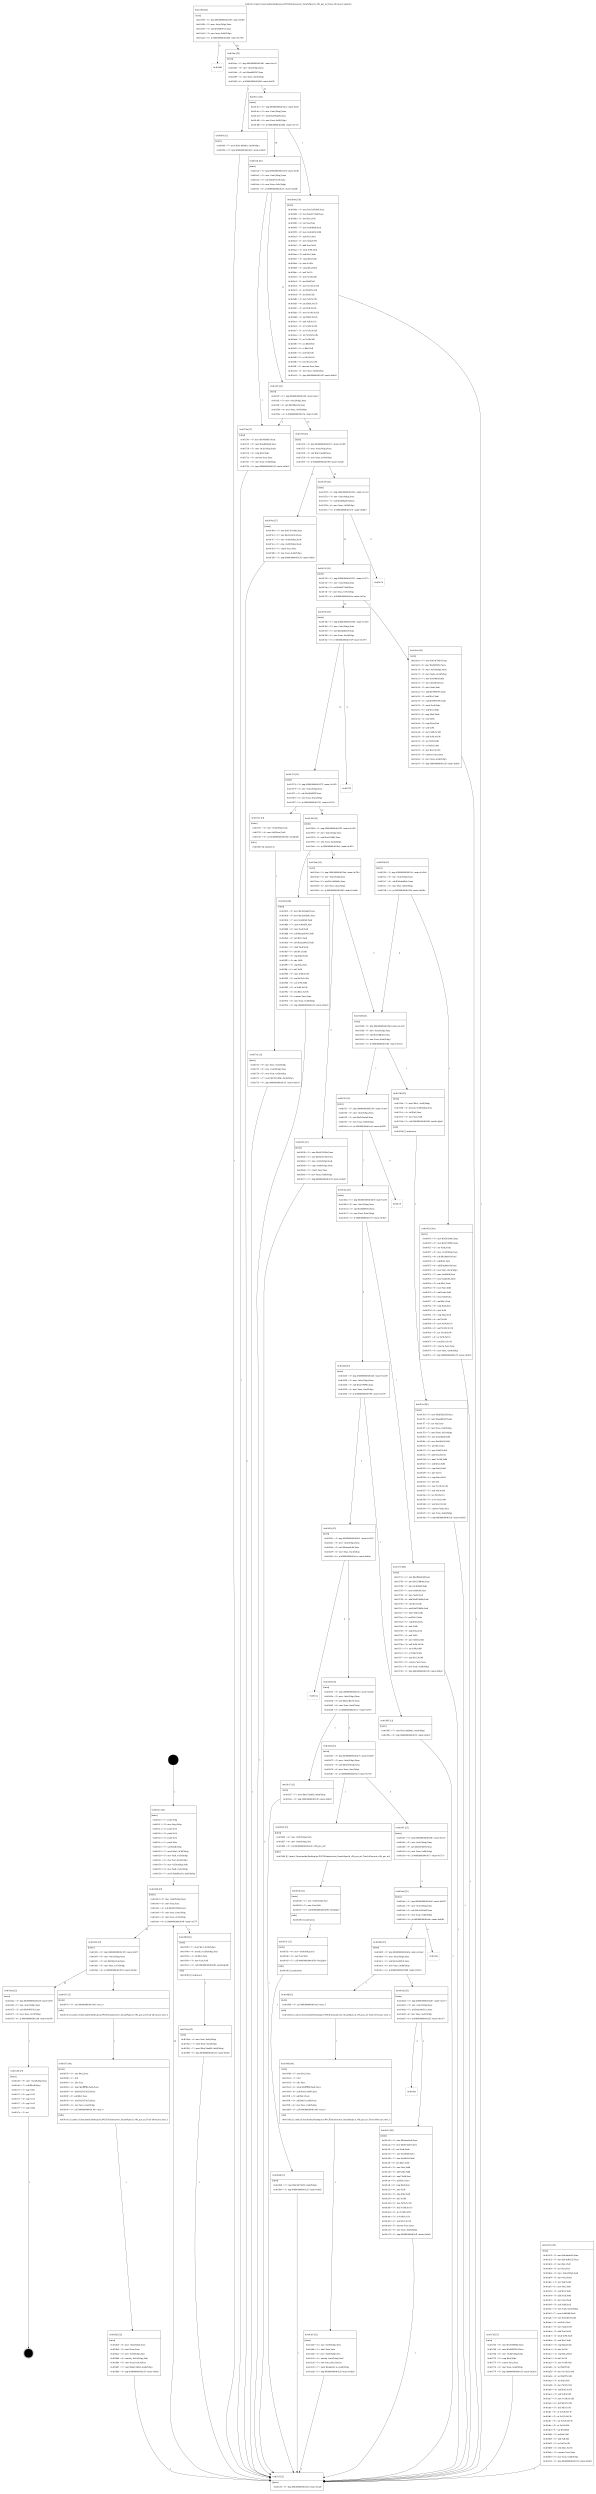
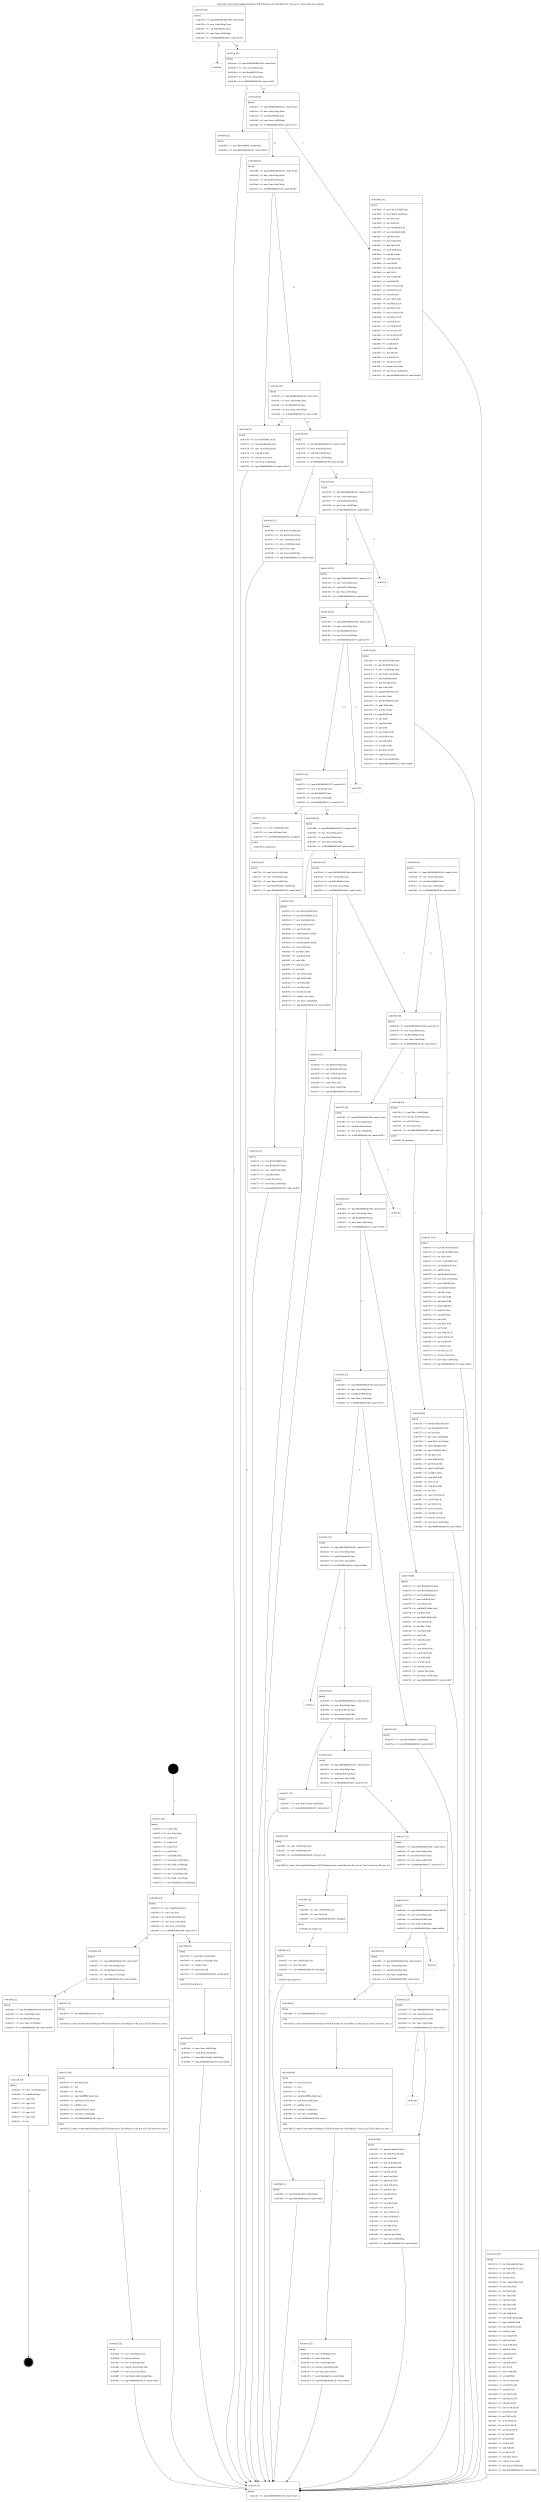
(252, 1786) -> (275, 1020)
